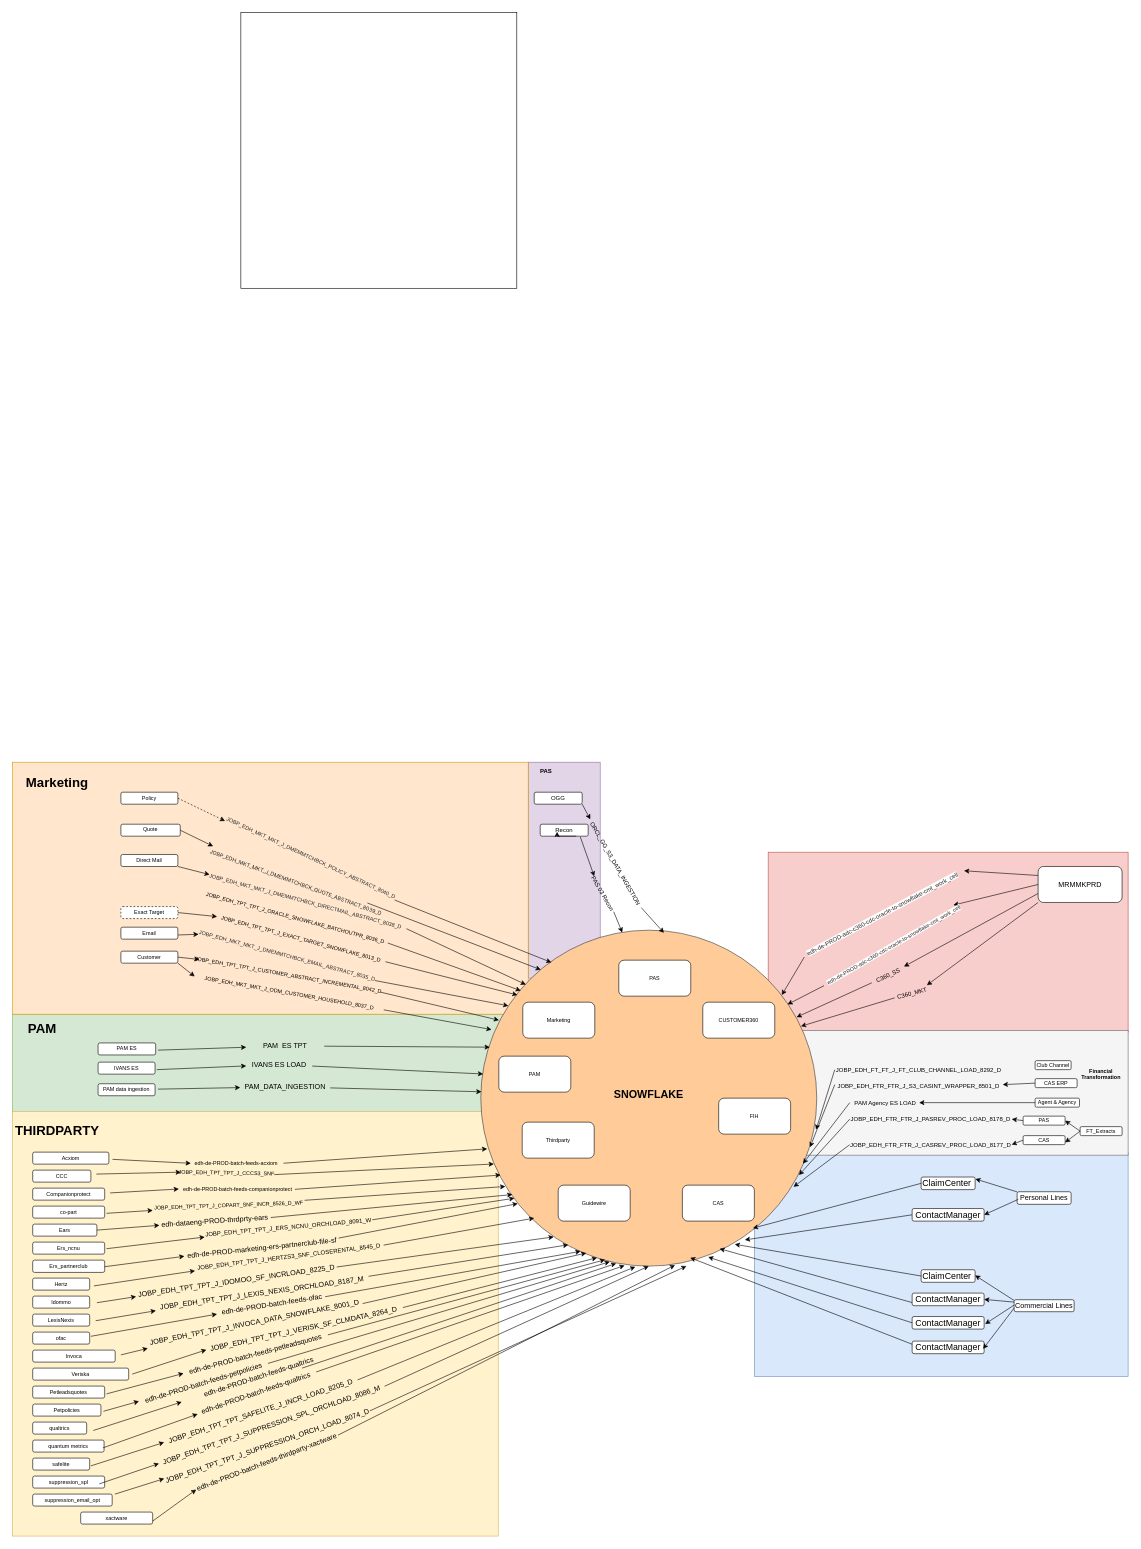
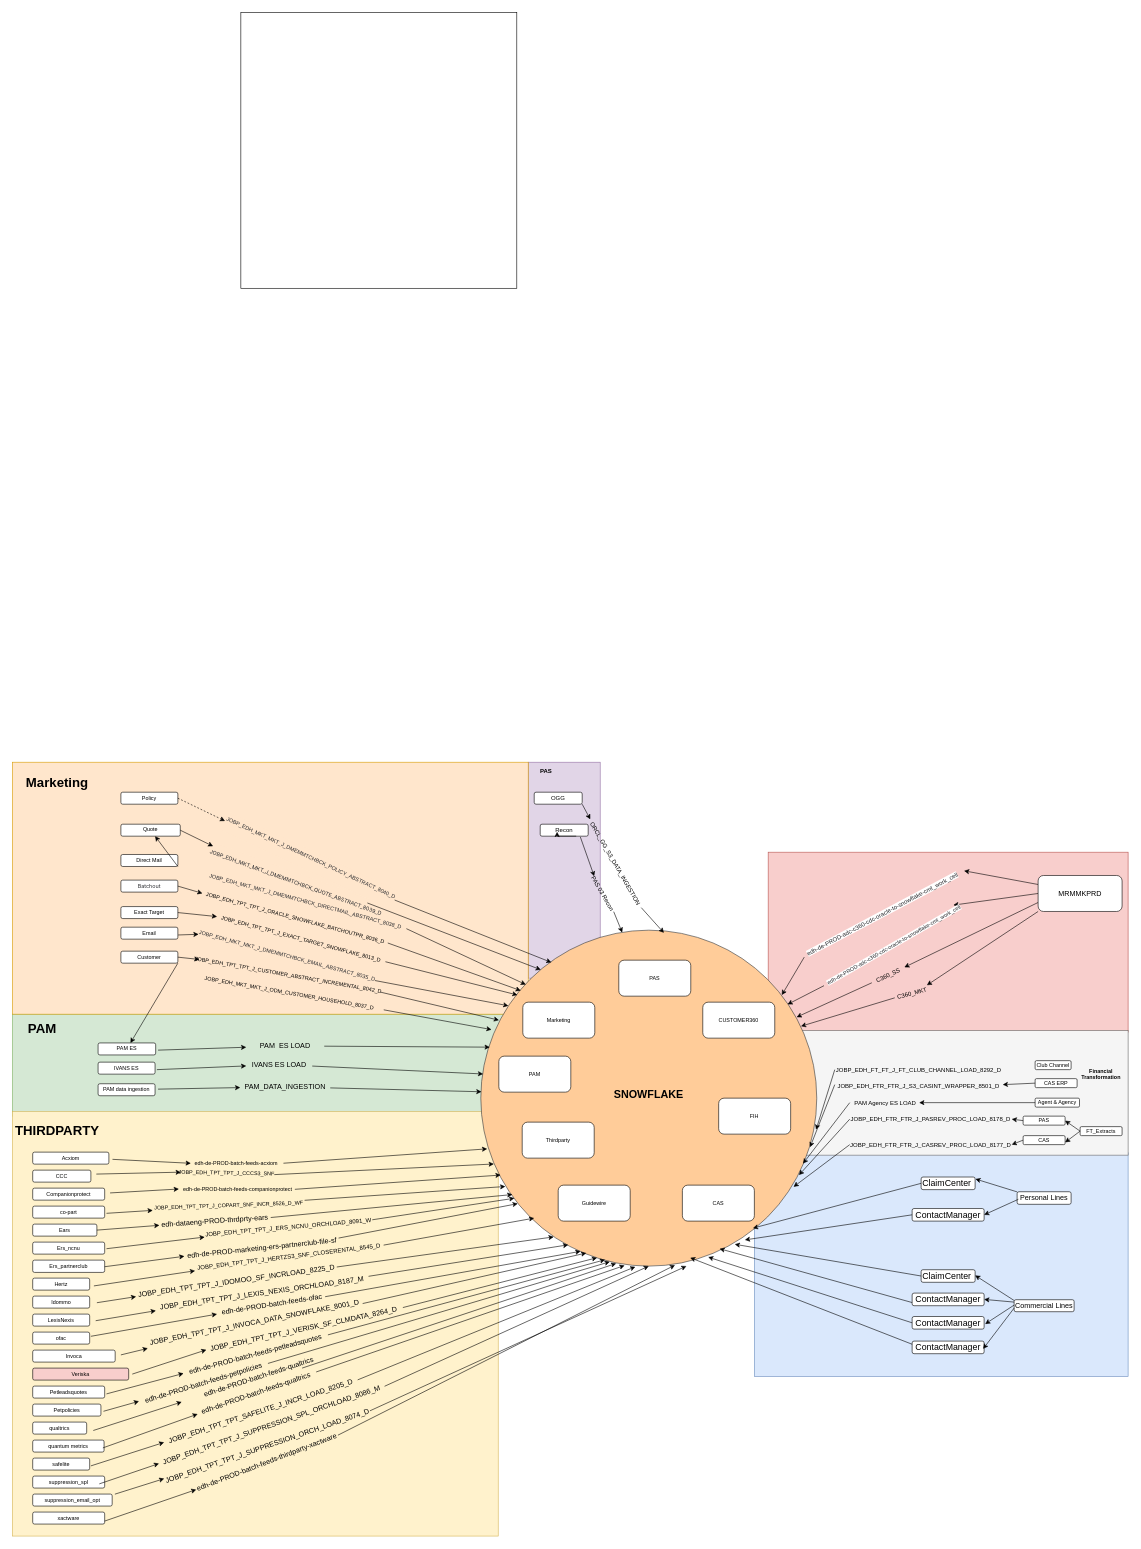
(192, 870) -> (168, 853)
(1080, 885) -> (1080, 894)
none -> (149, 886)
none -> (188, 889)
(149, 913) -> (149, 913)
(184, 968) -> (155, 1001)
(285, 1046) -> (285, 1046)
(81, 1374) -> (81, 1374)
(117, 1518) -> (69, 1518)
